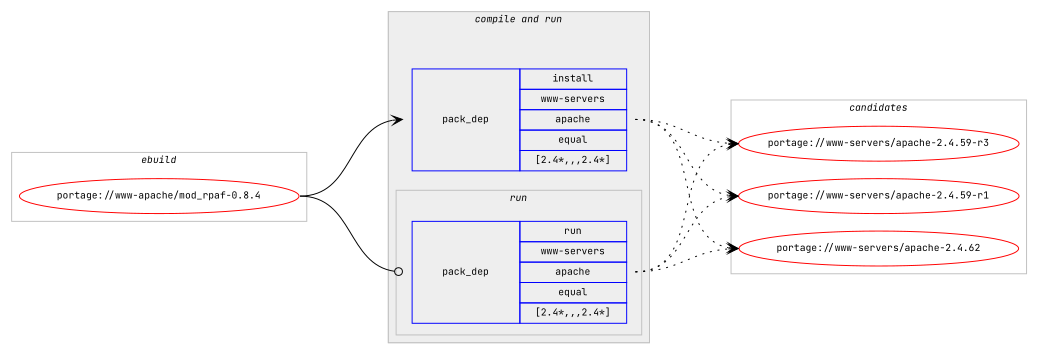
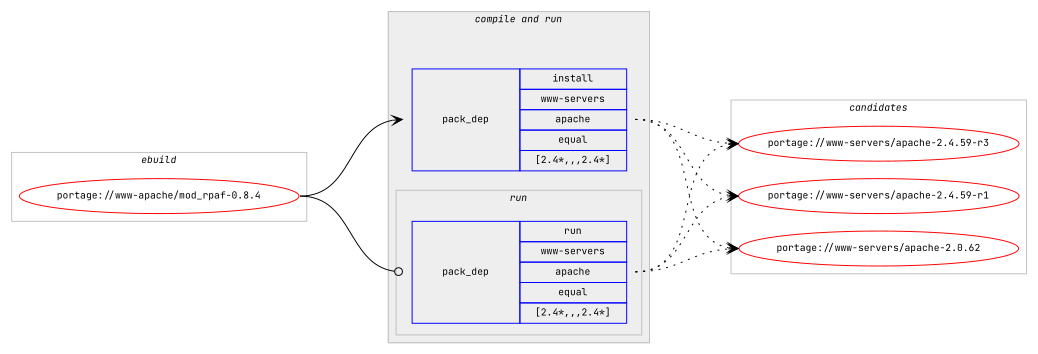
(879, 249) -> (879, 249)
